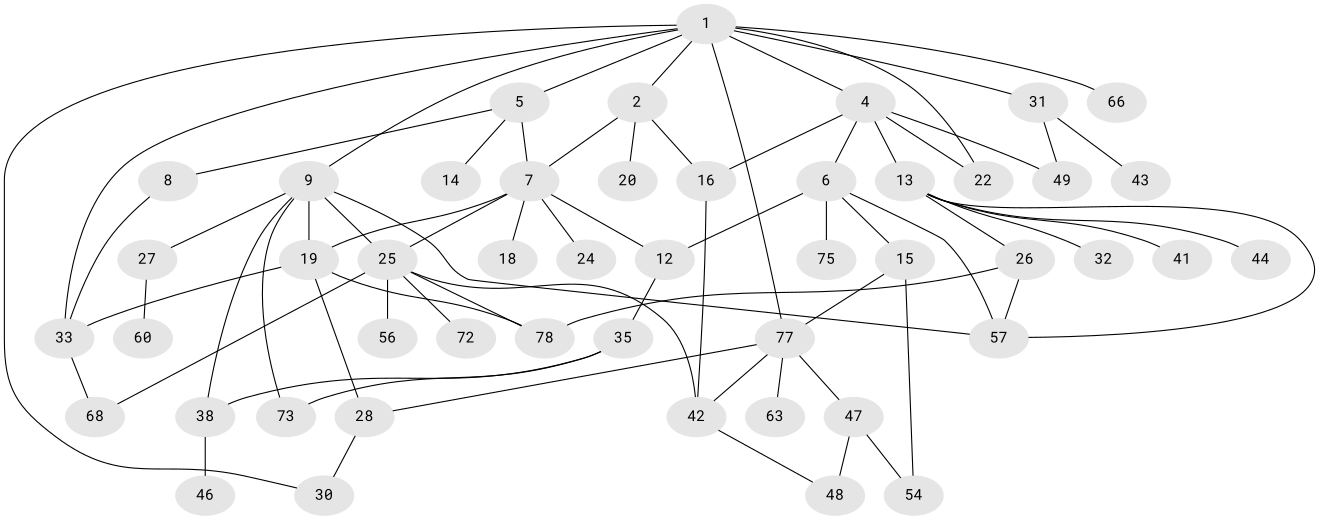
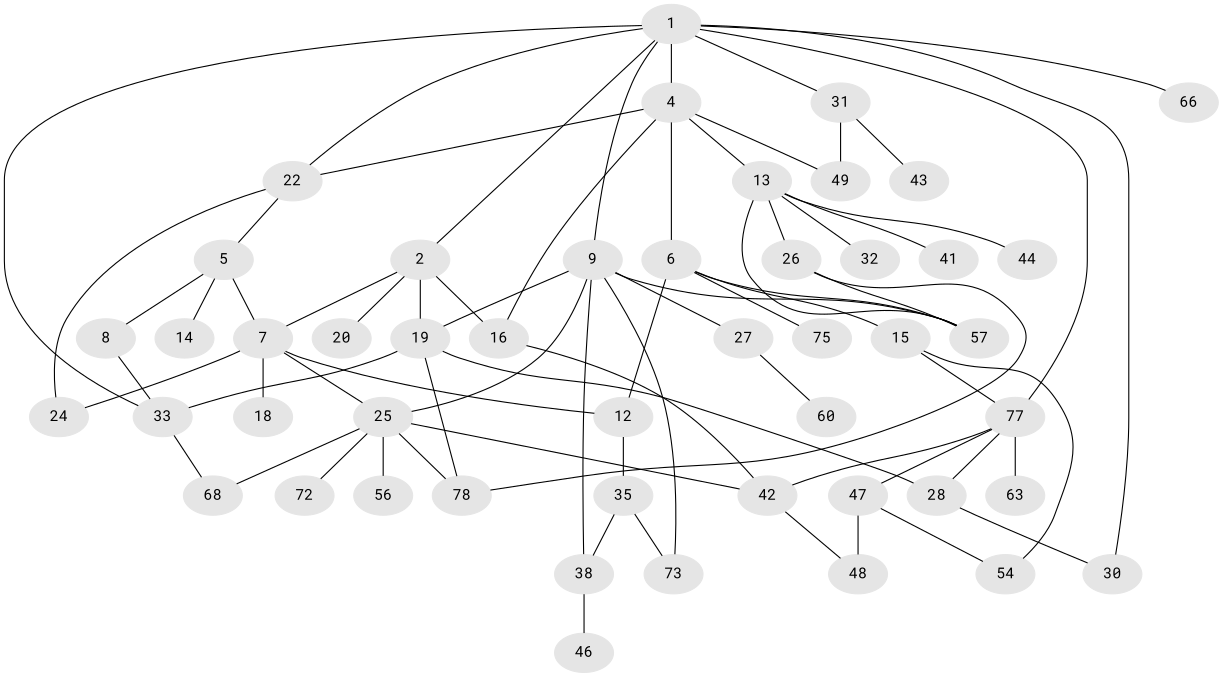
(613, 63) -> (258, 221)
(419, 221) -> (420, 299)
none -> (121, 260)
